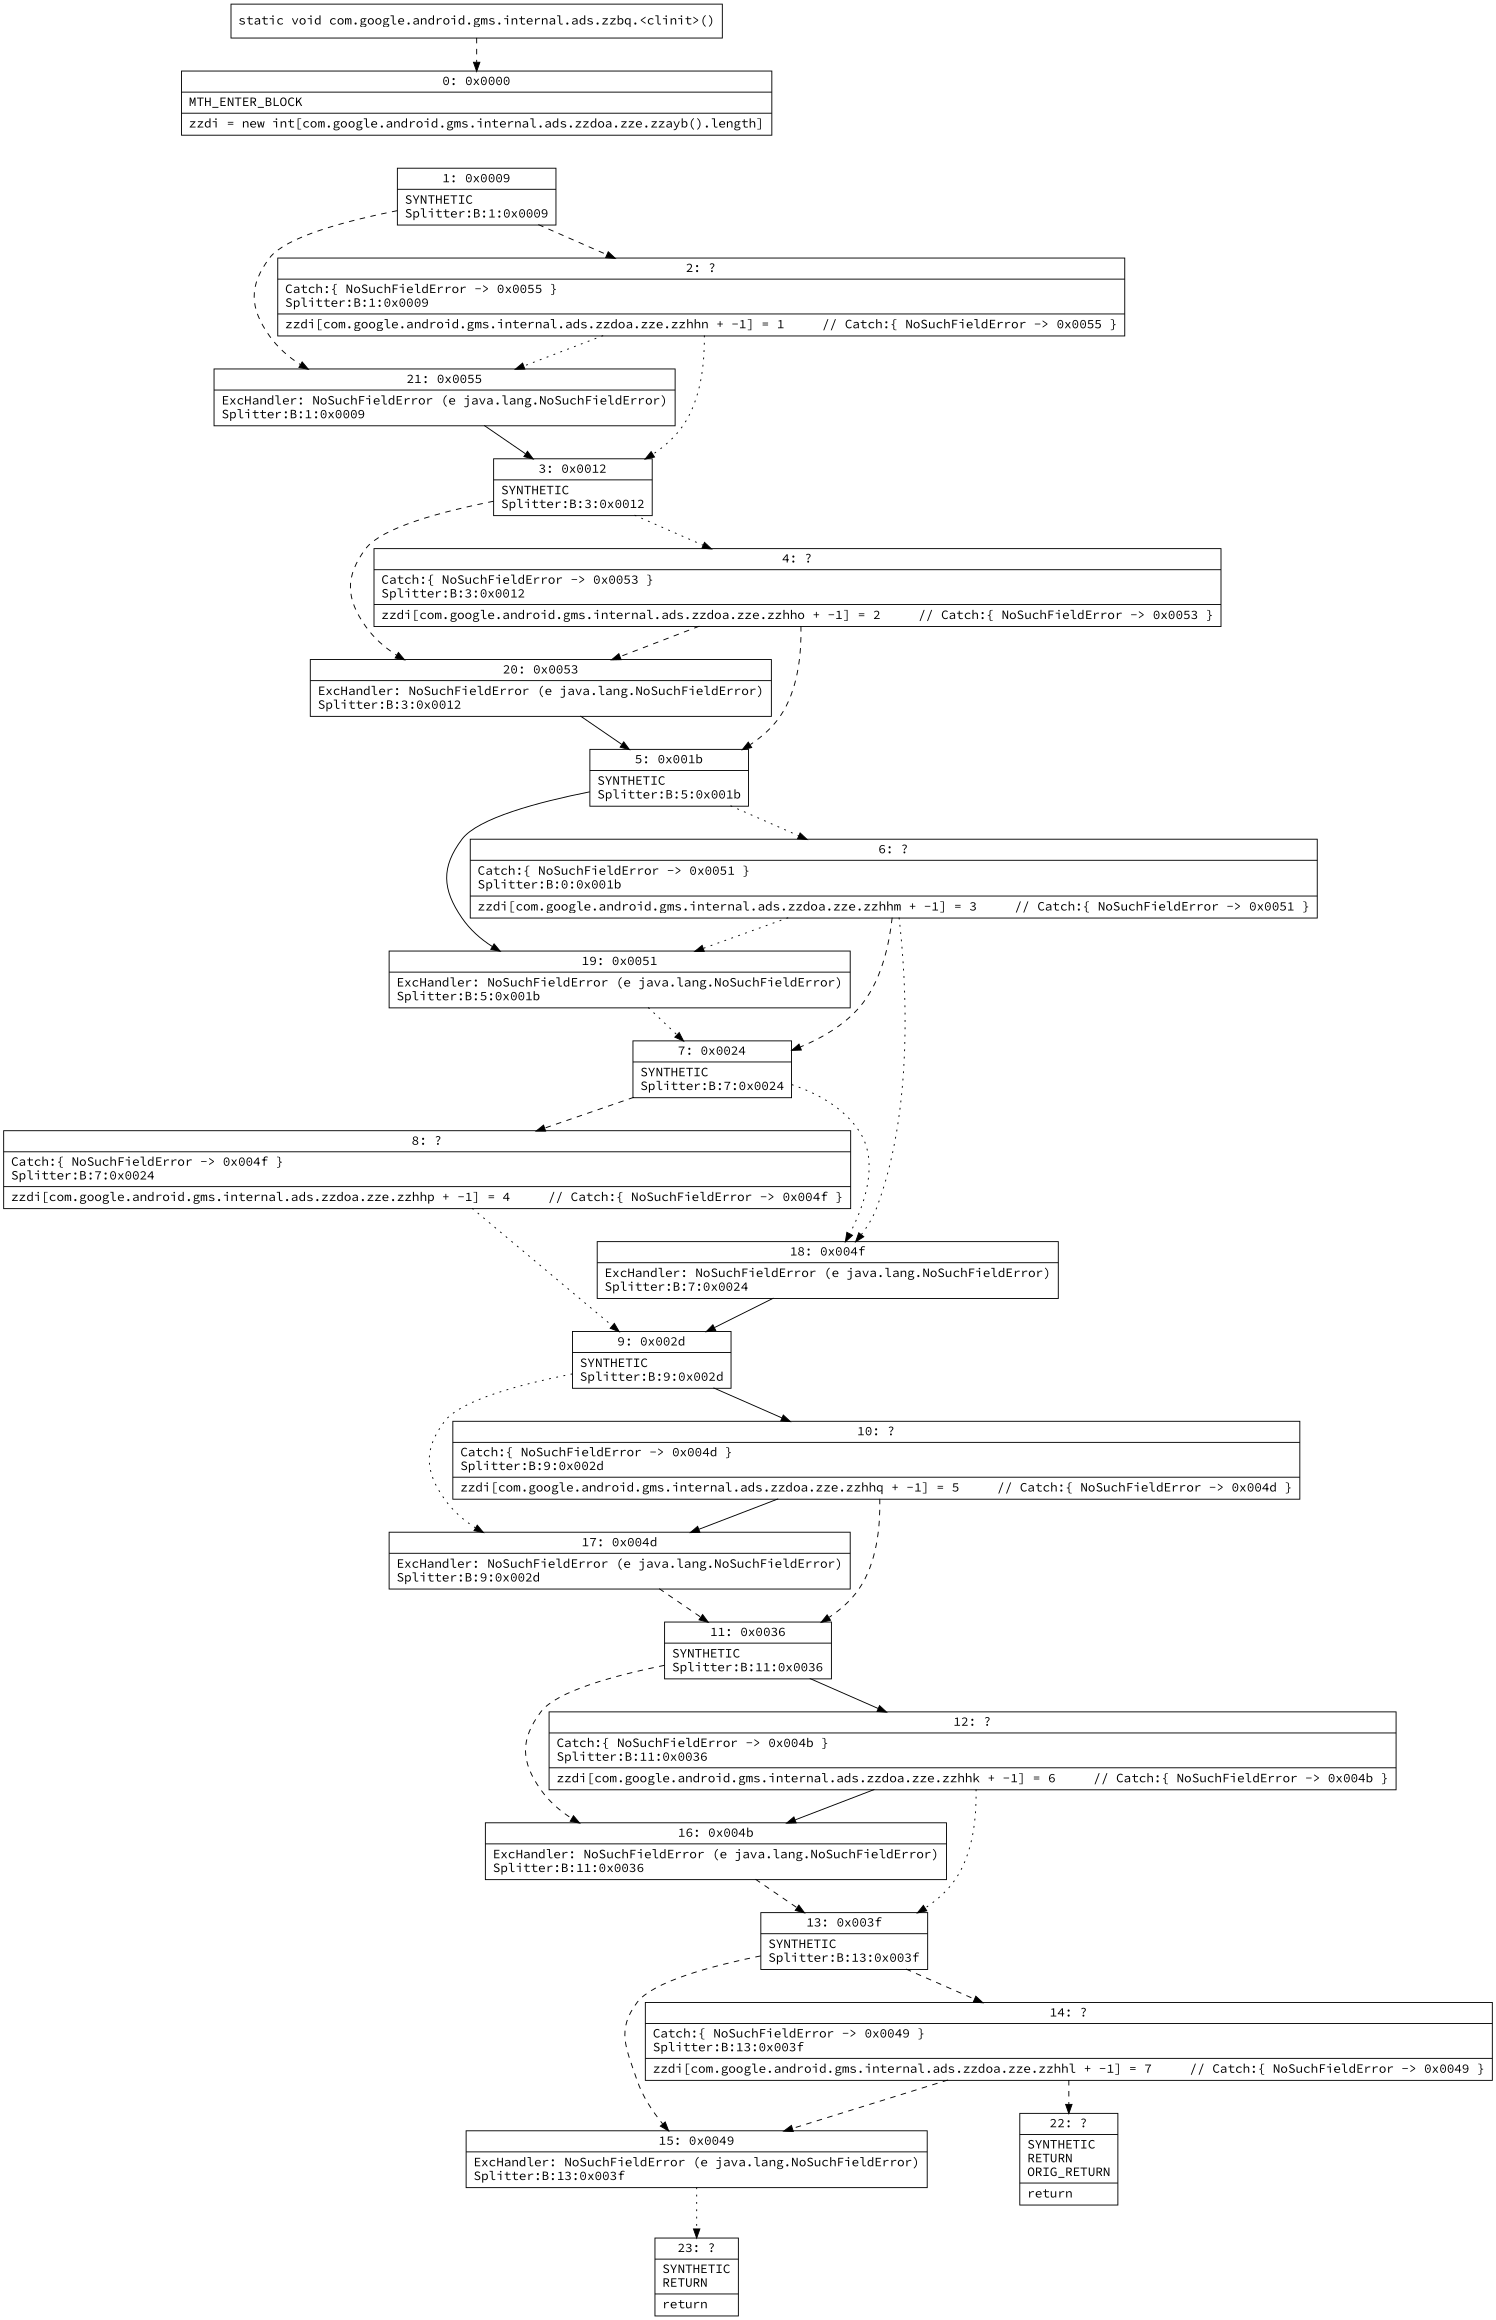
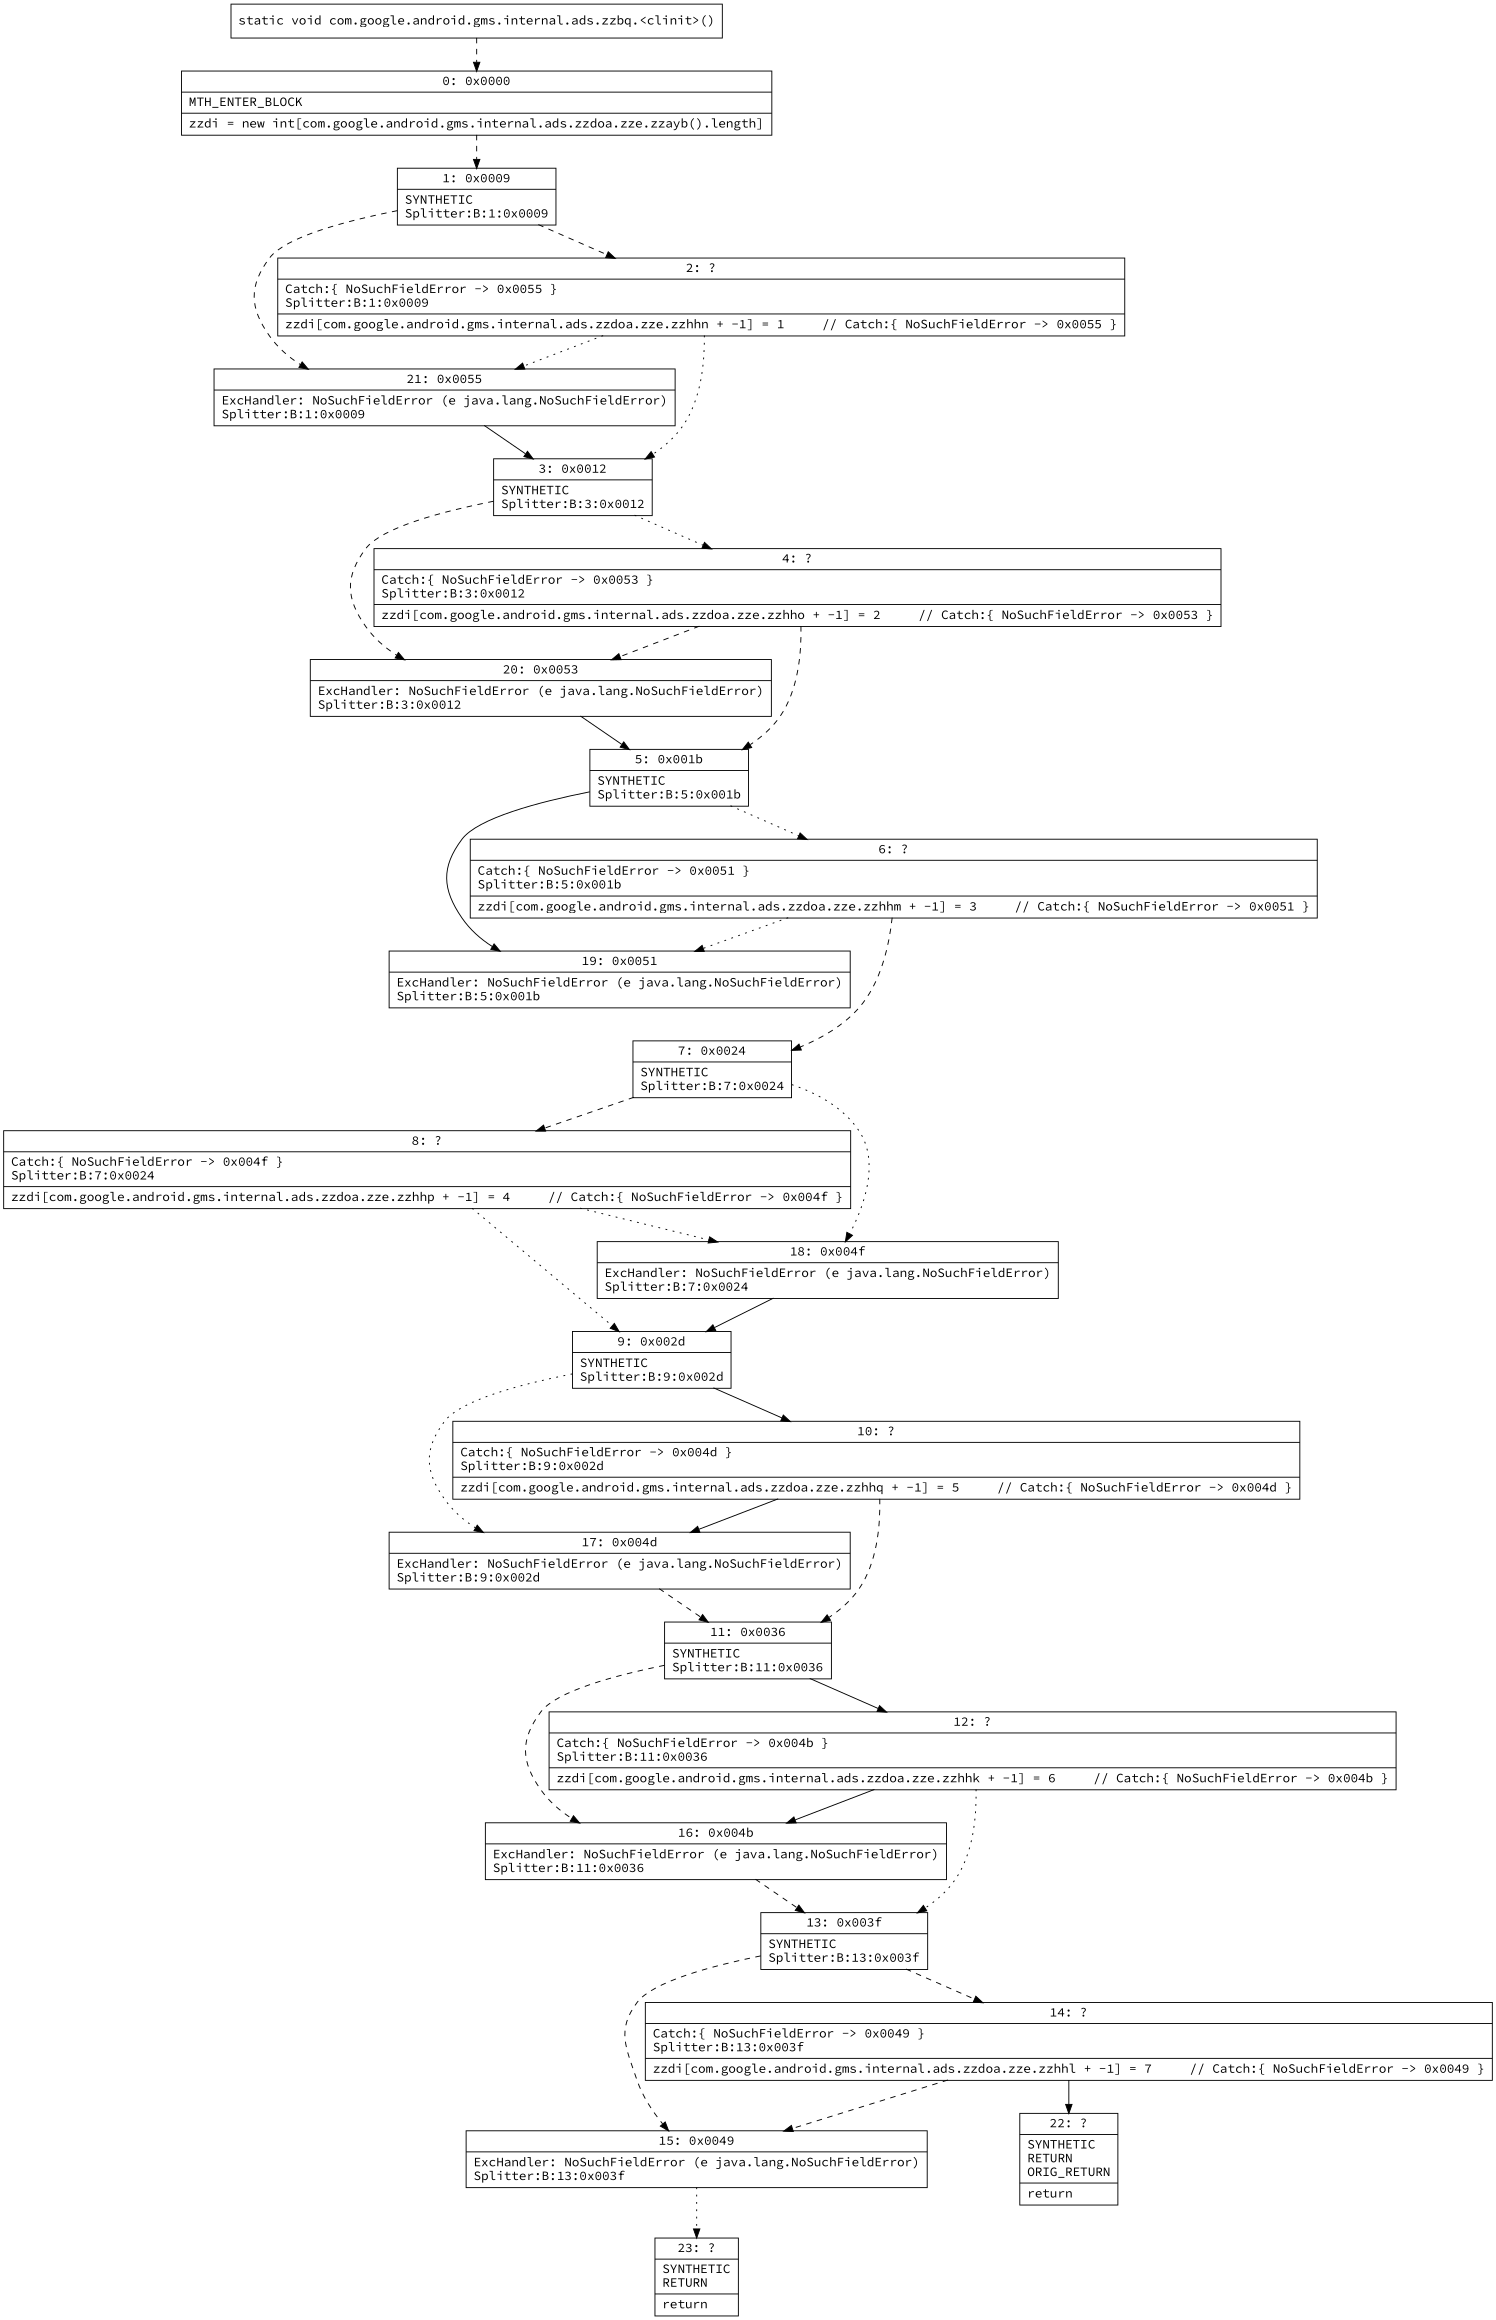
none -> (477, 147)
(550, 885) -> (550, 885)
(663, 1021) -> none
(903, 1080) -> (644, 1224)
(1069, 2092) -> (1069, 2092)
